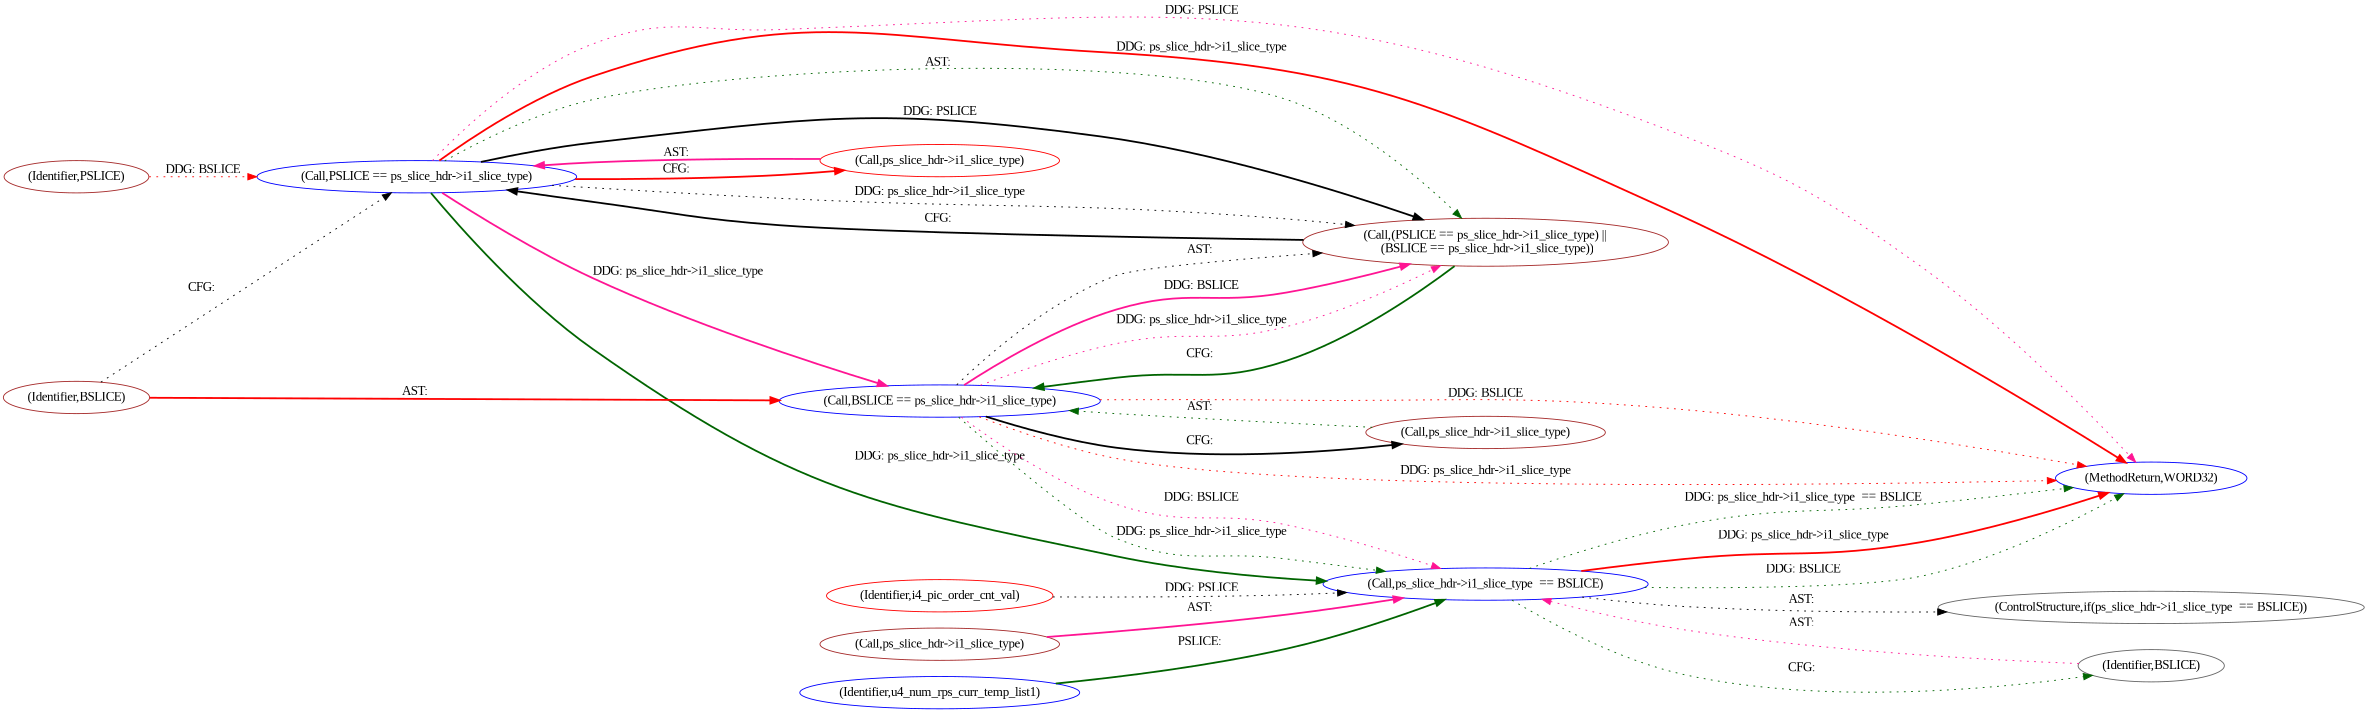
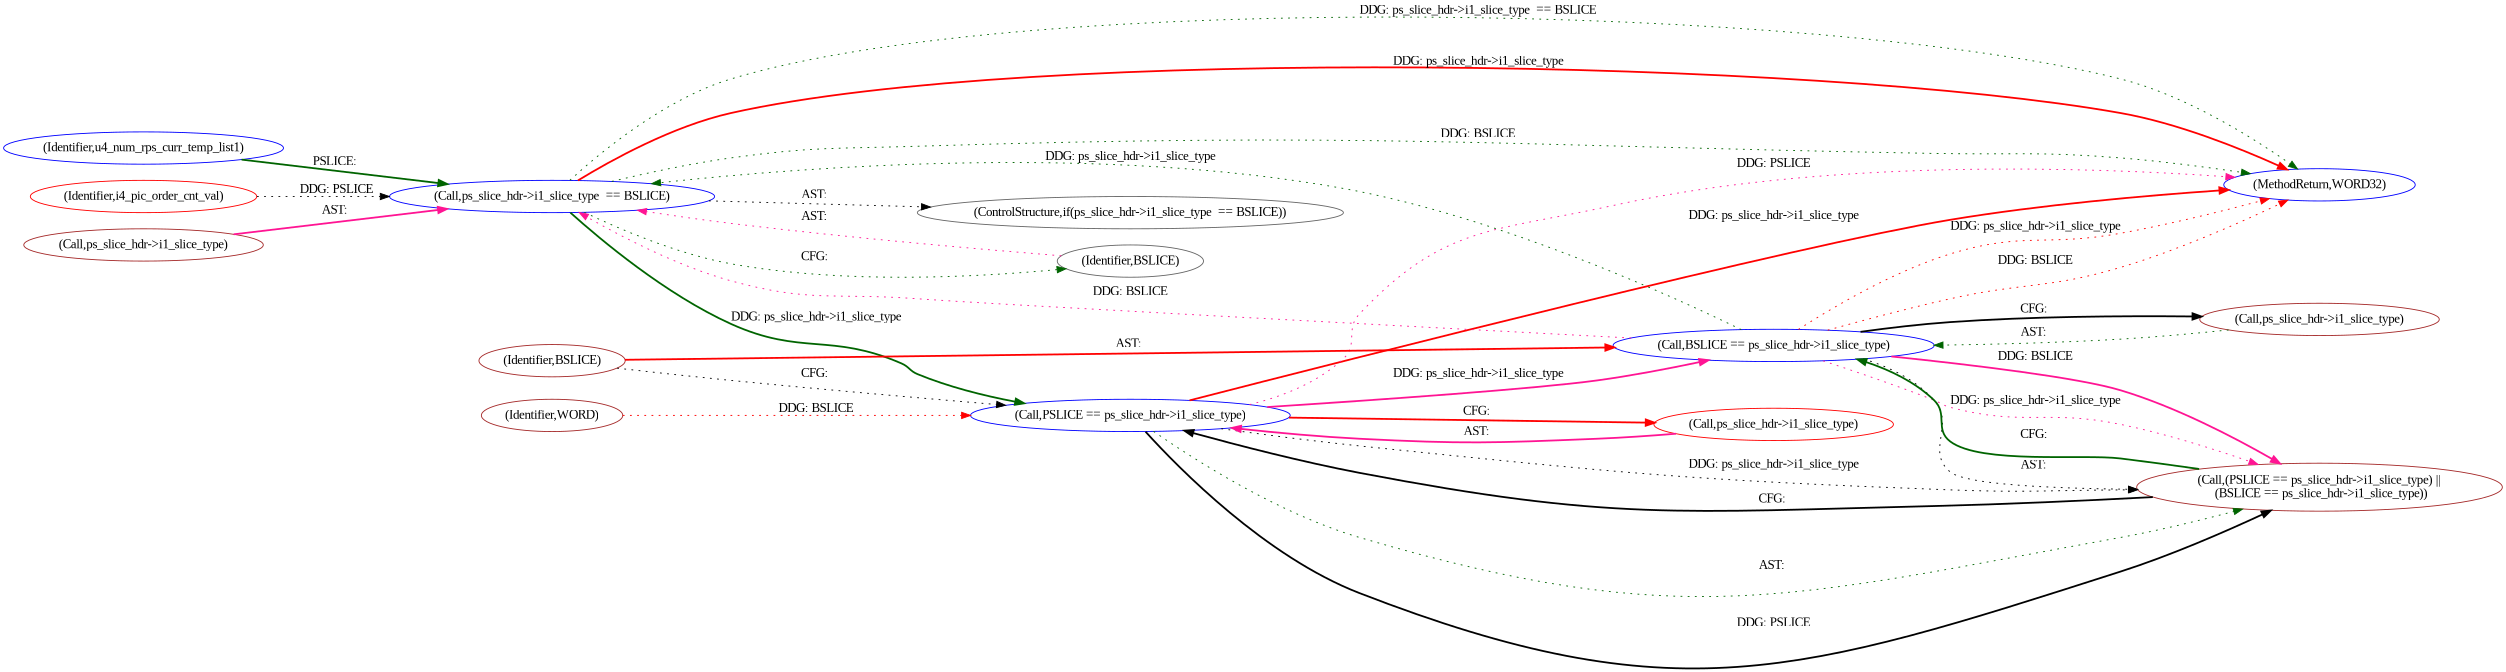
(76, 177) -> (552, 415)
(829, 483) -> (779, 339)
